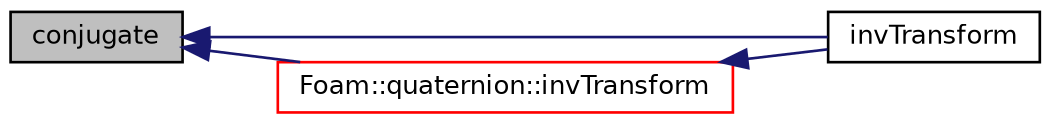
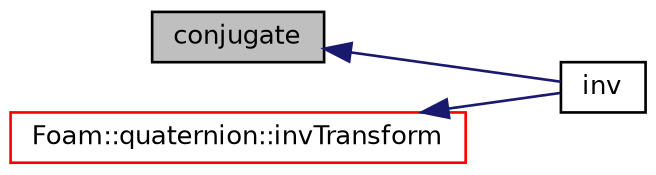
(934, 37) -> (603, 87)
(255, 56) -> none
